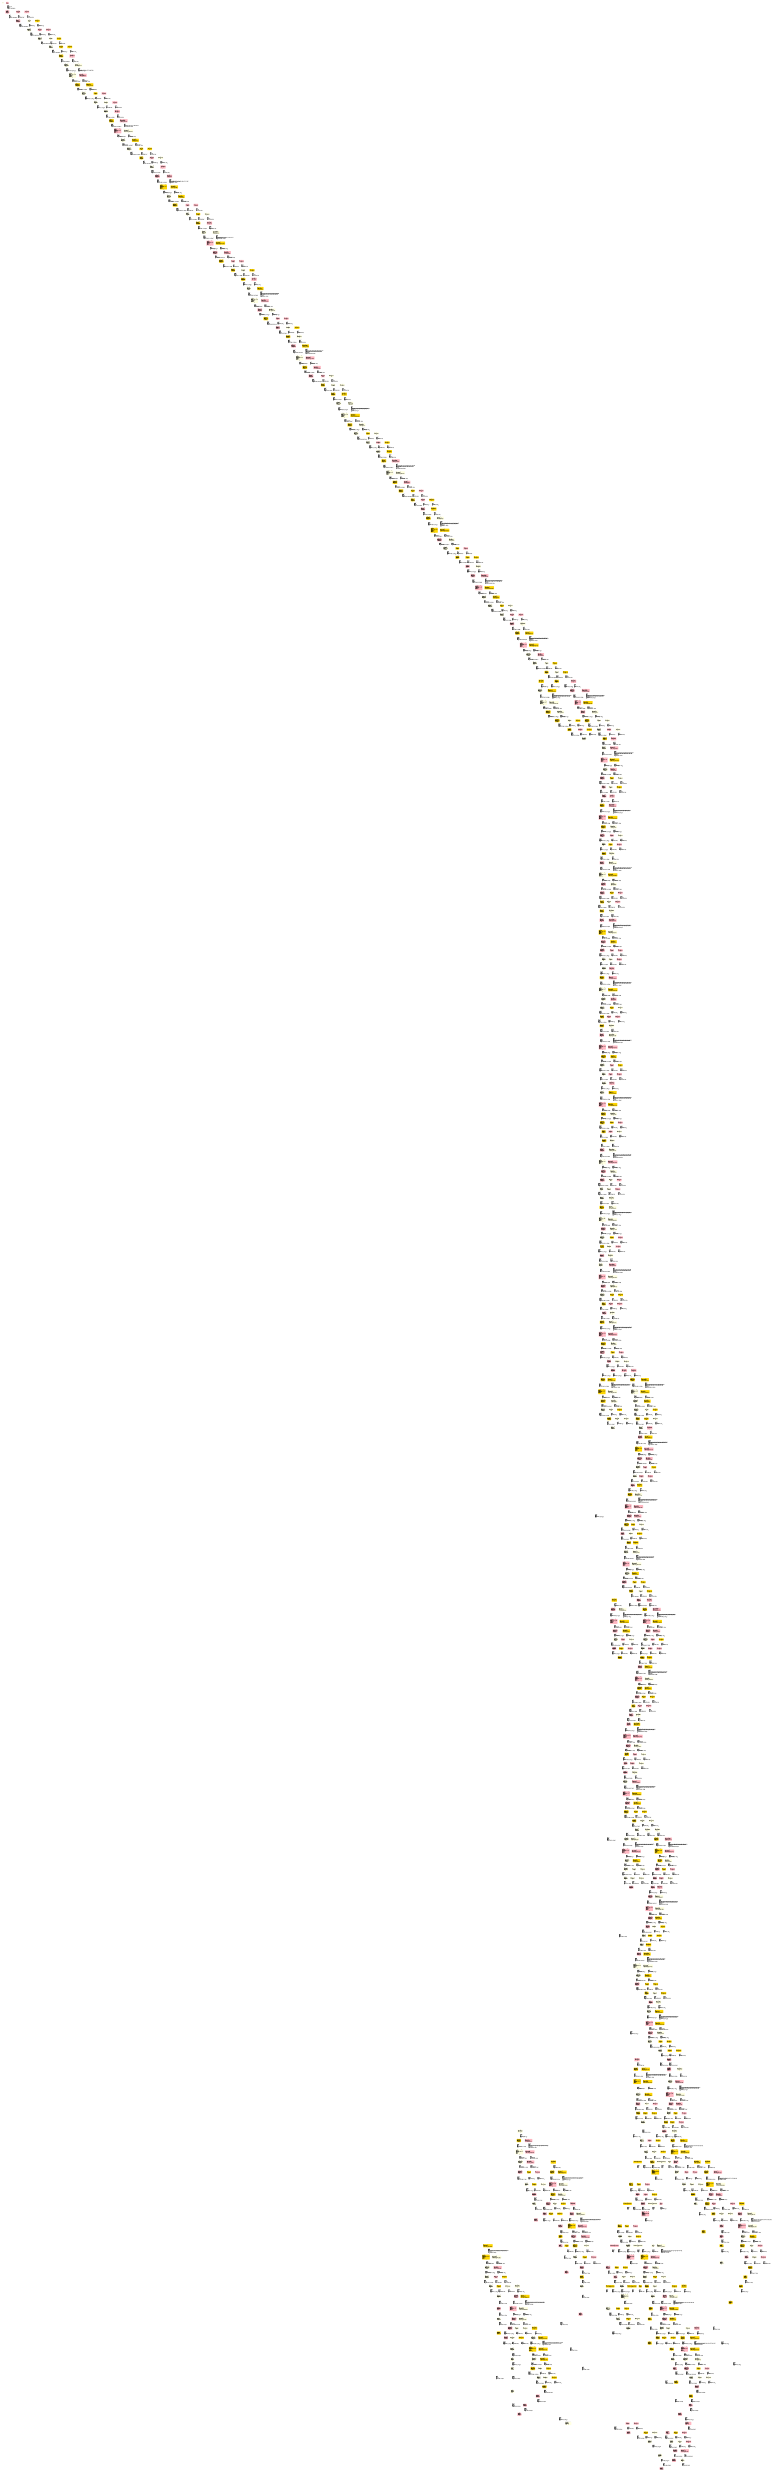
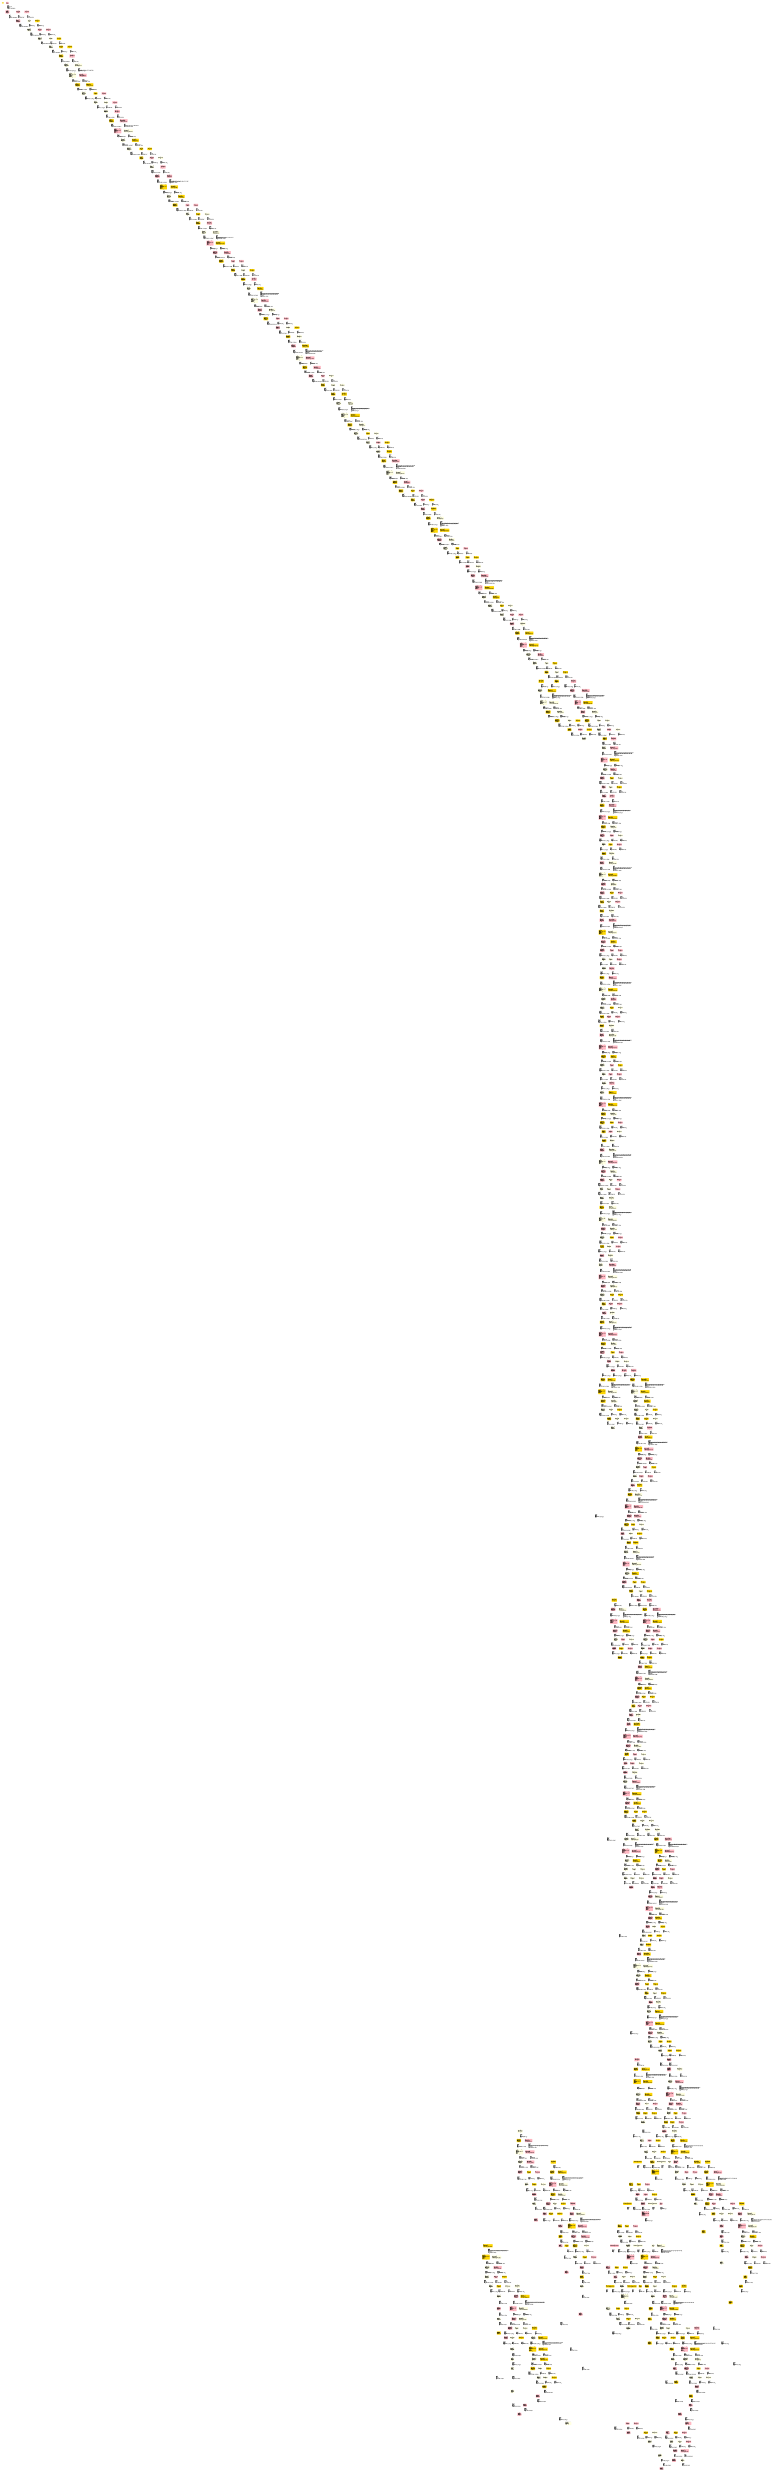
(3, 3) -> (3, 3)
